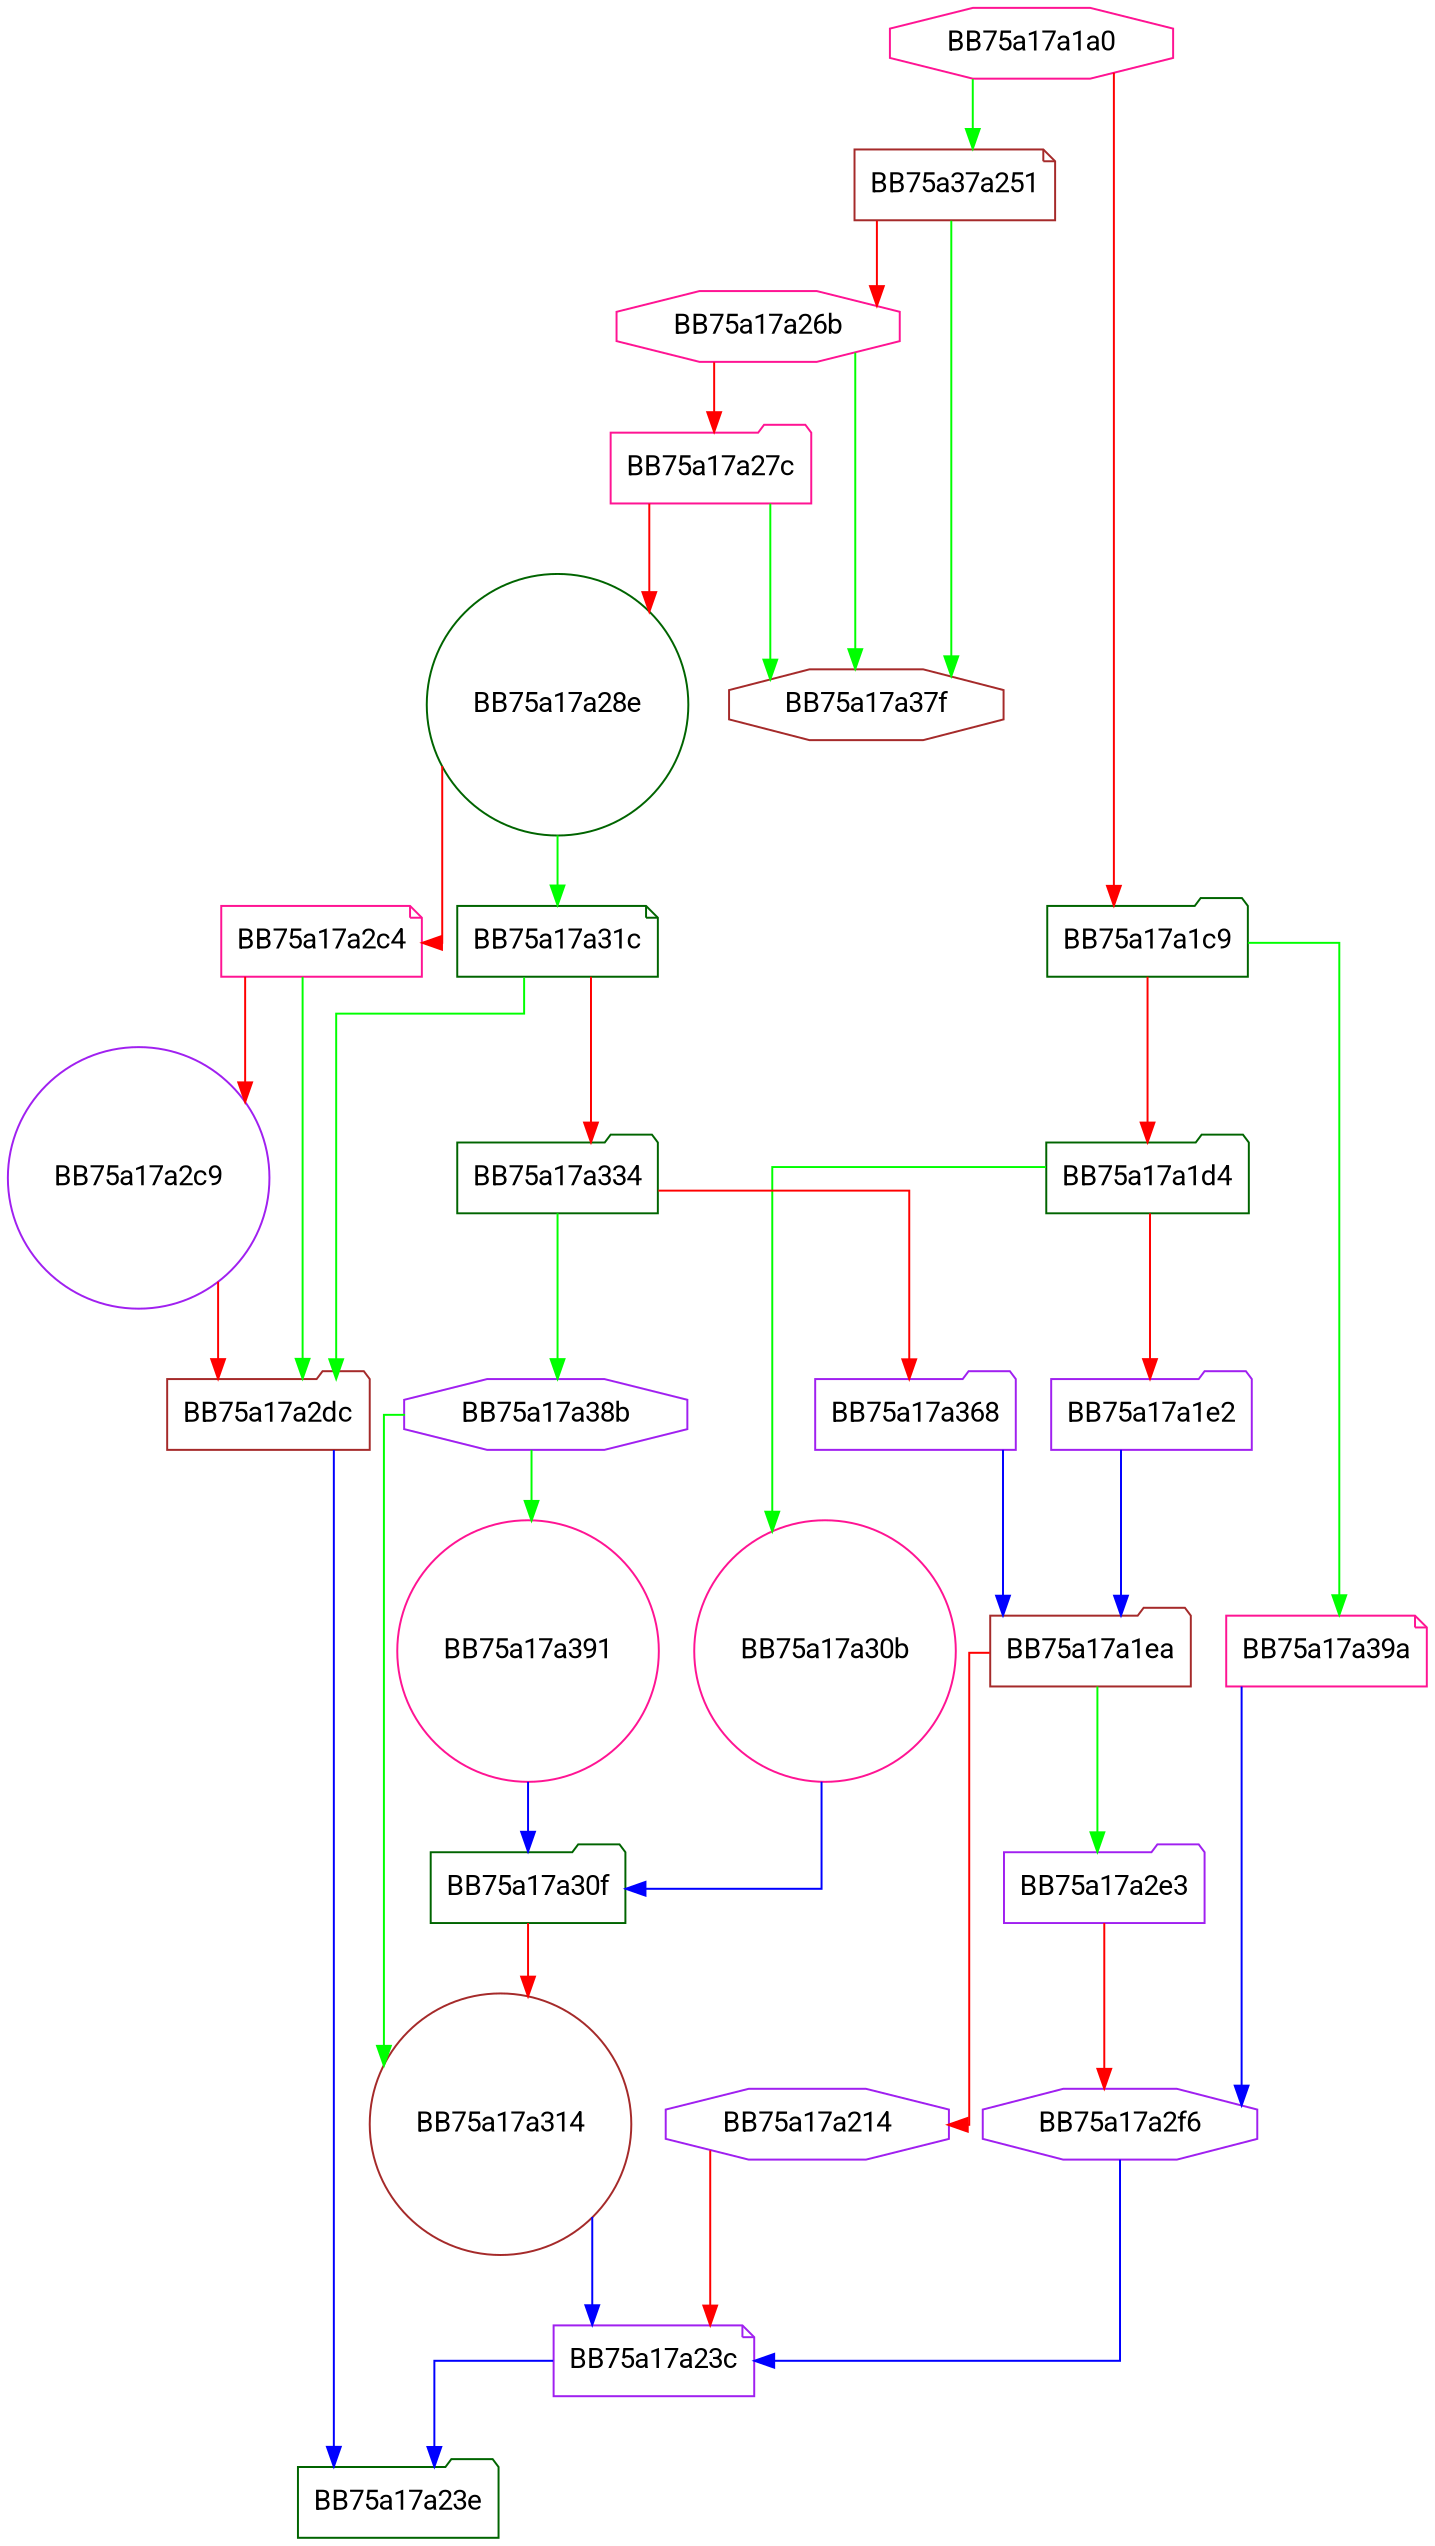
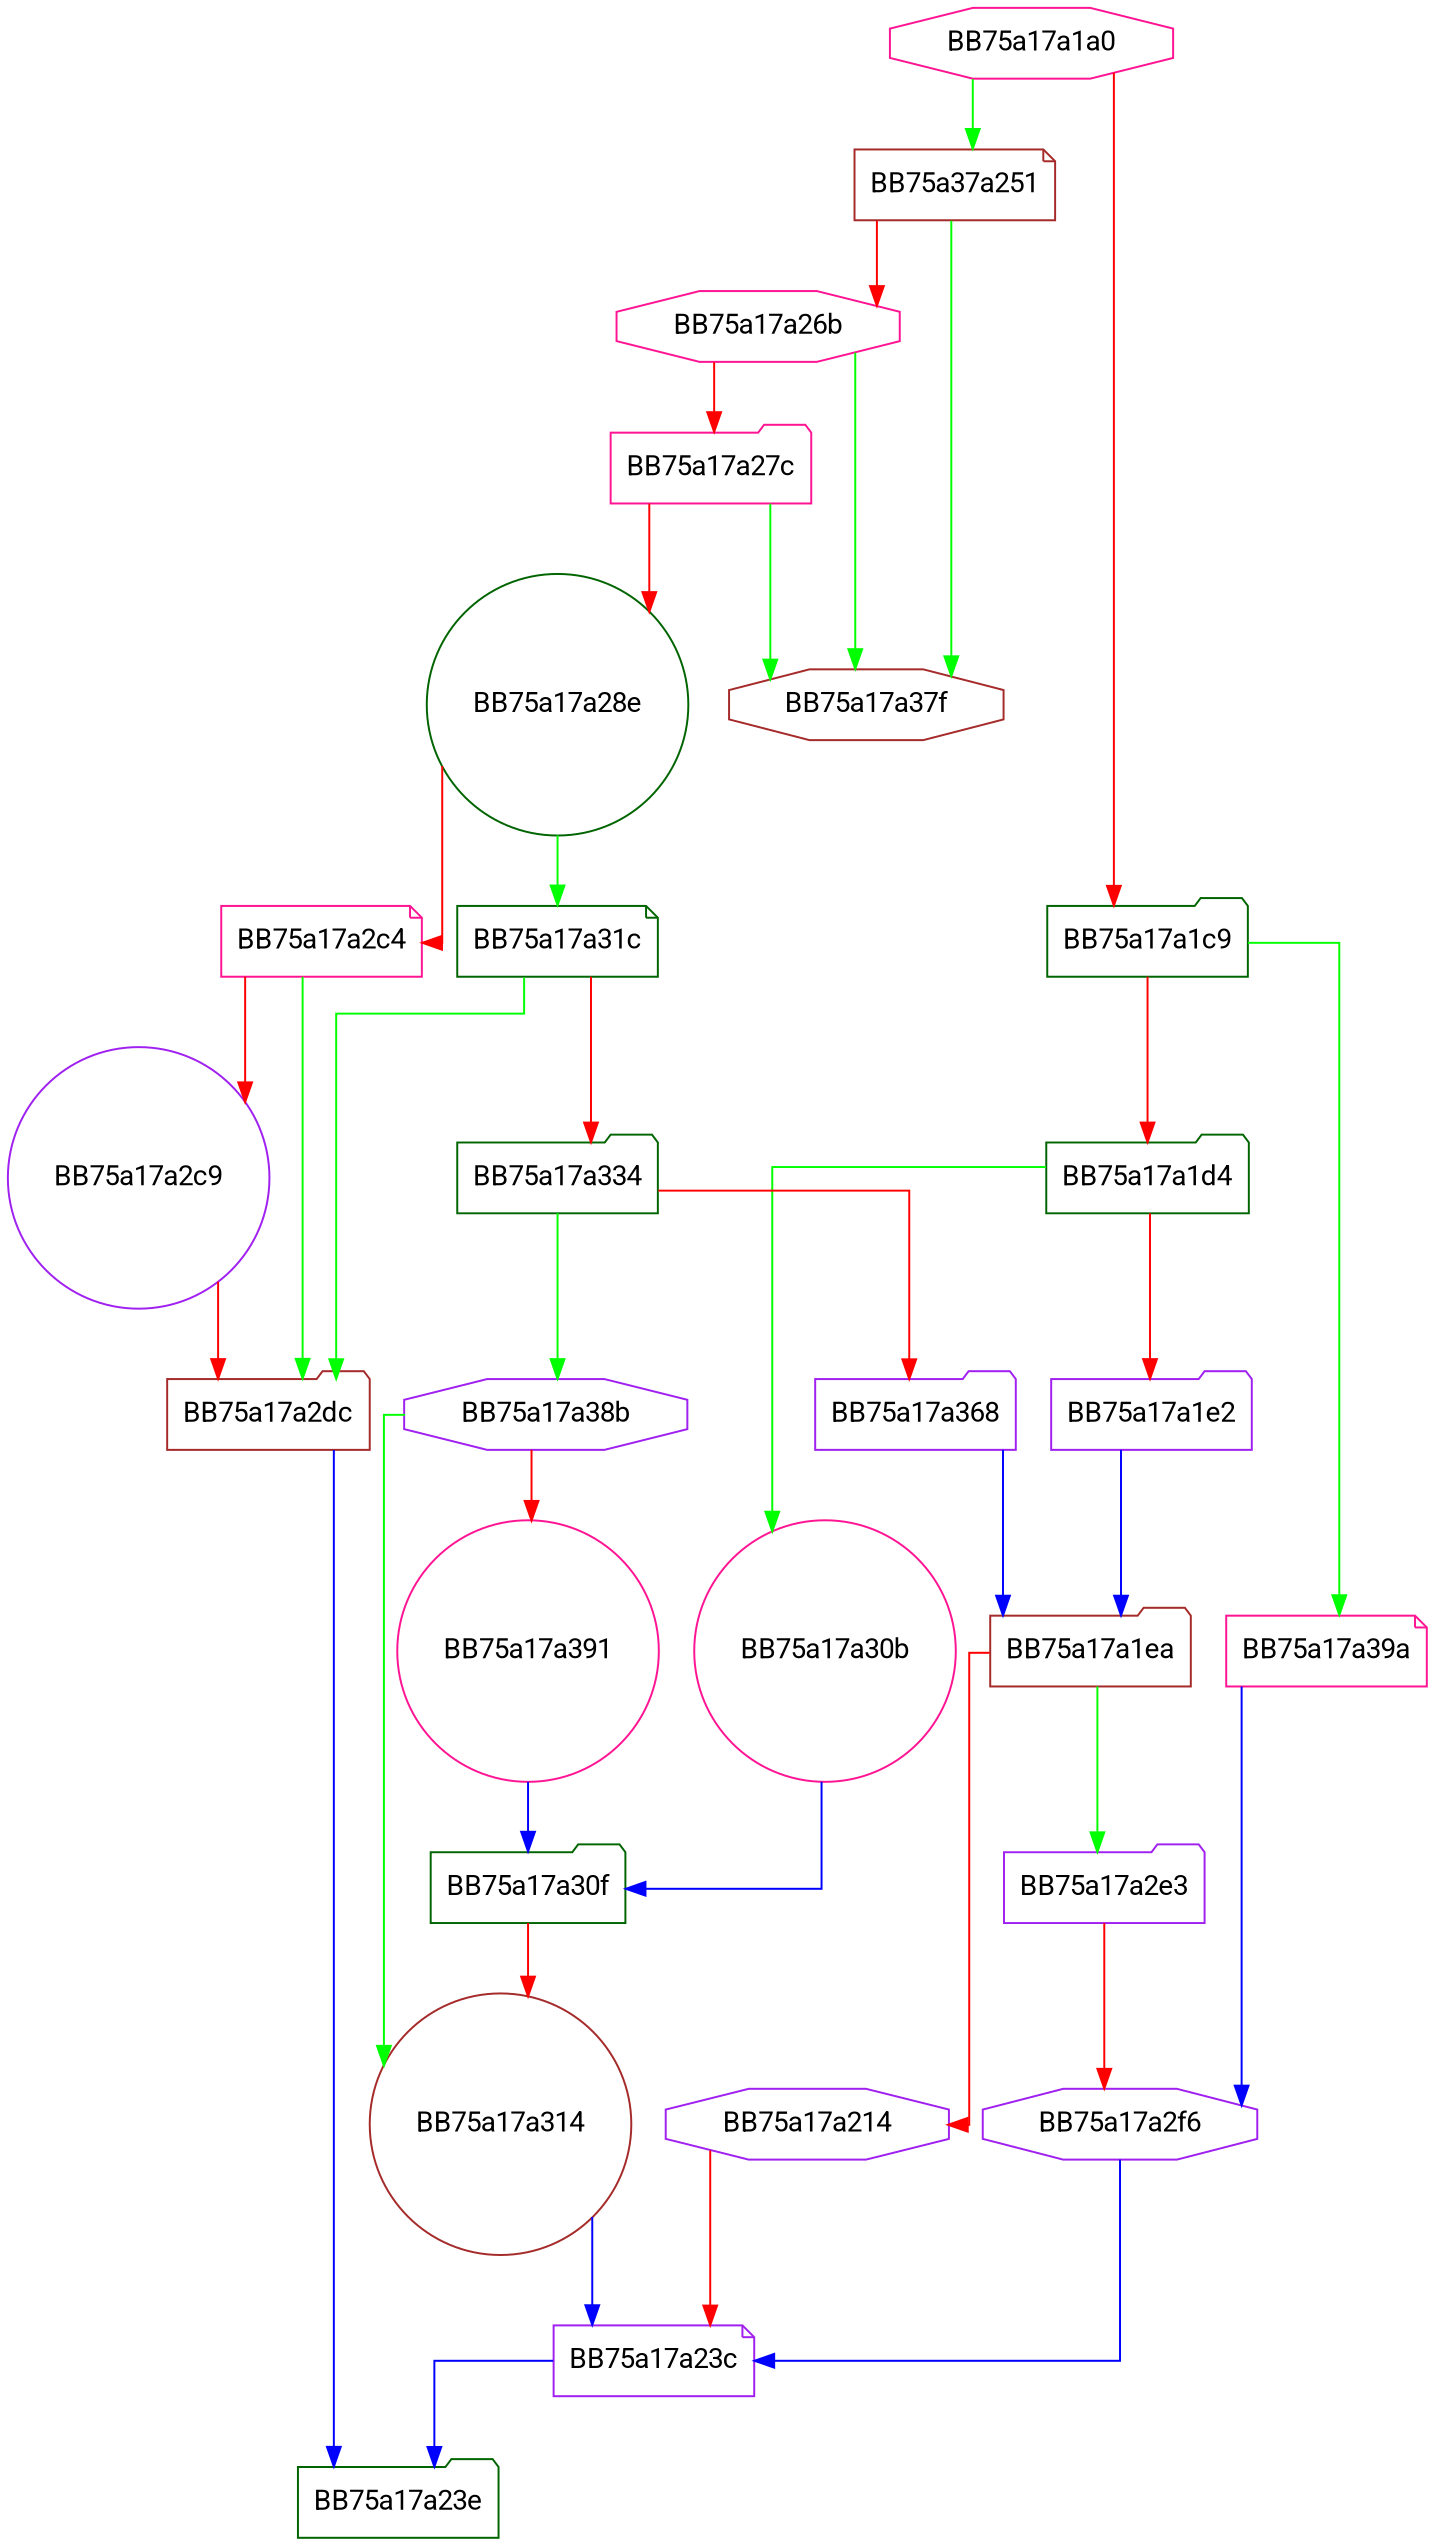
(532, 1475) -> (532, 1475)
